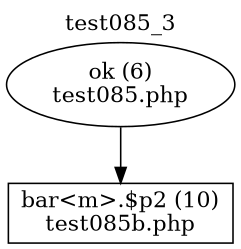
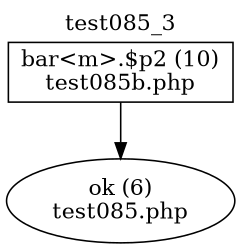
(121, 147) -> (121, 122)
